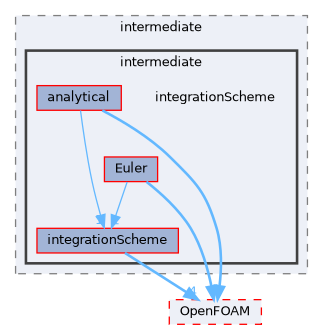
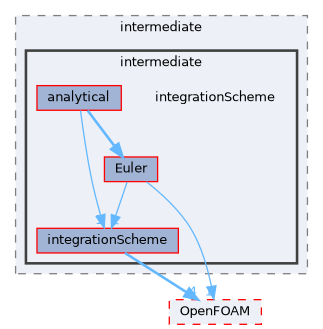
(192, 179) -> (101, 129)
(190, 227) -> (190, 227)
